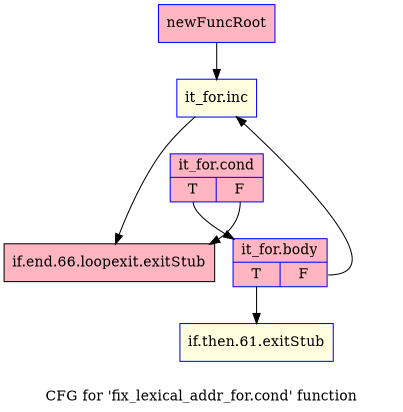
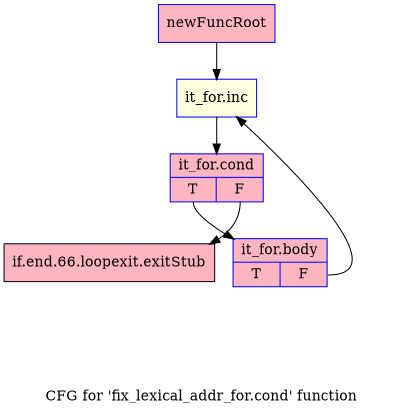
(150, 171) -> (217, 130)
(257, 342) -> none
